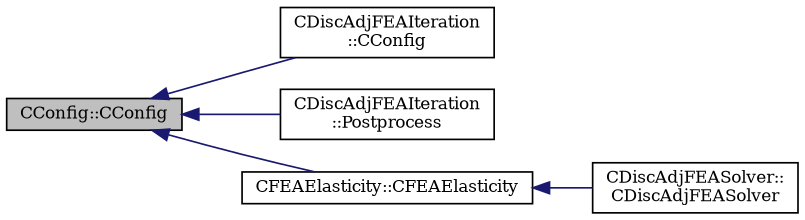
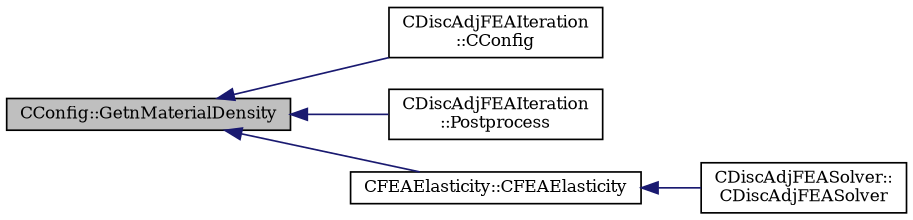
(94, 114) -> (149, 114)
